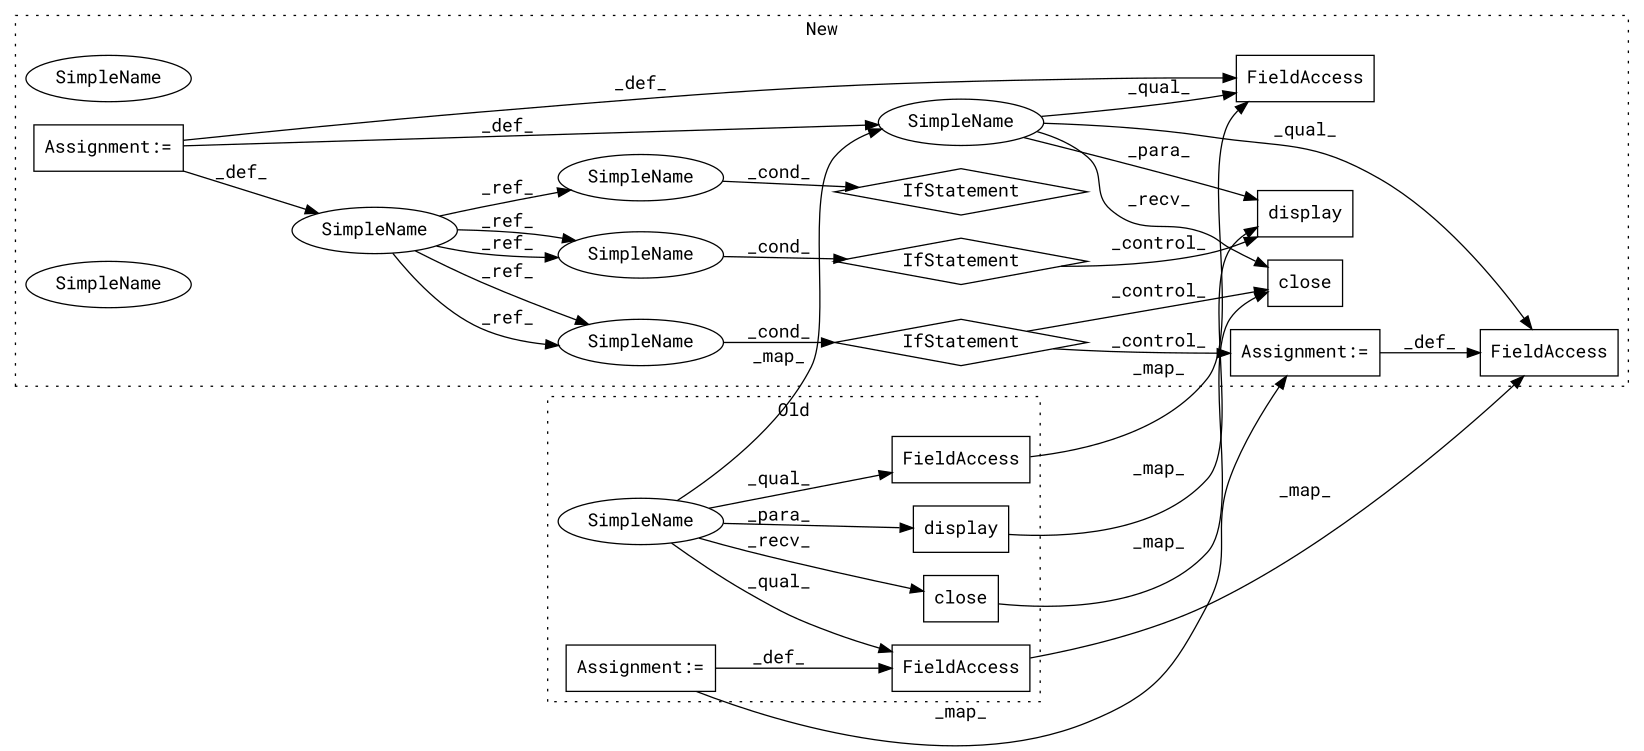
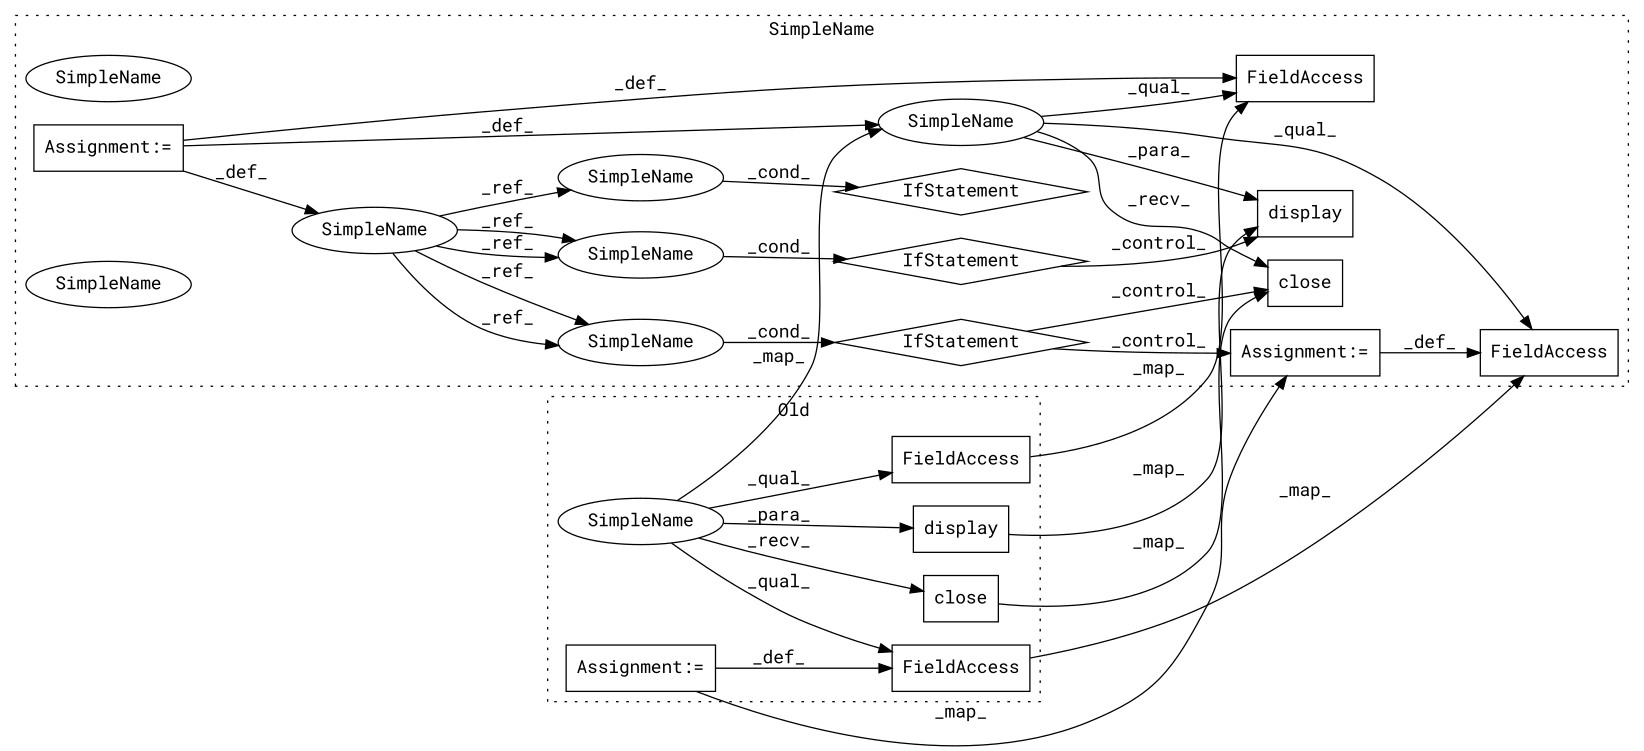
(822, 30) -> (822, 30)
